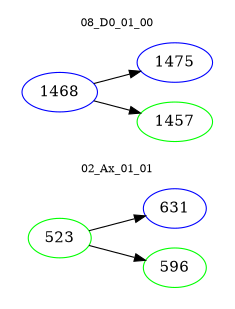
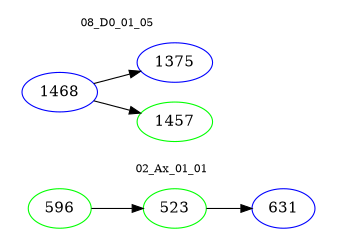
(117, 24) -> (117, 24)
(175, 63) -> (175, 63)
(112, 251) -> (112, 208)
